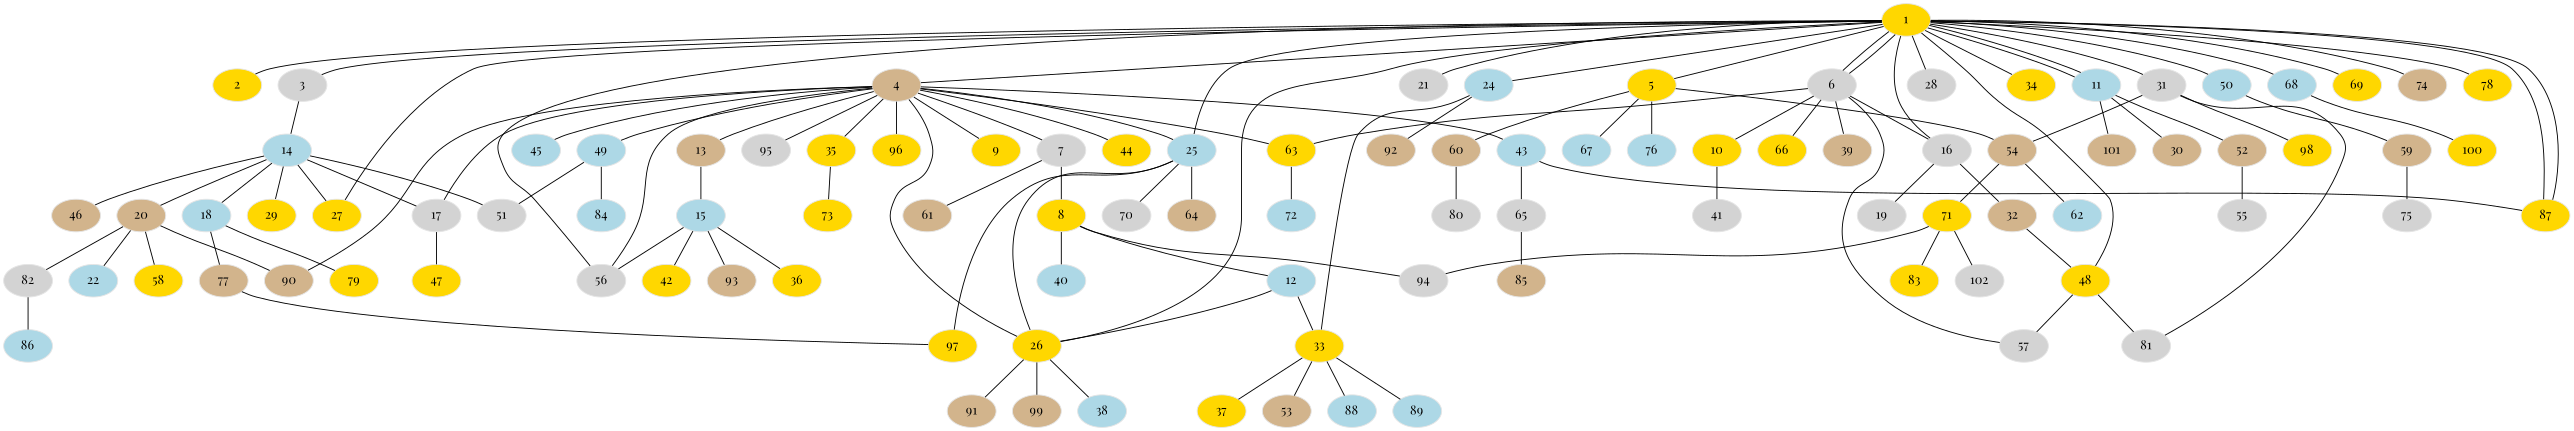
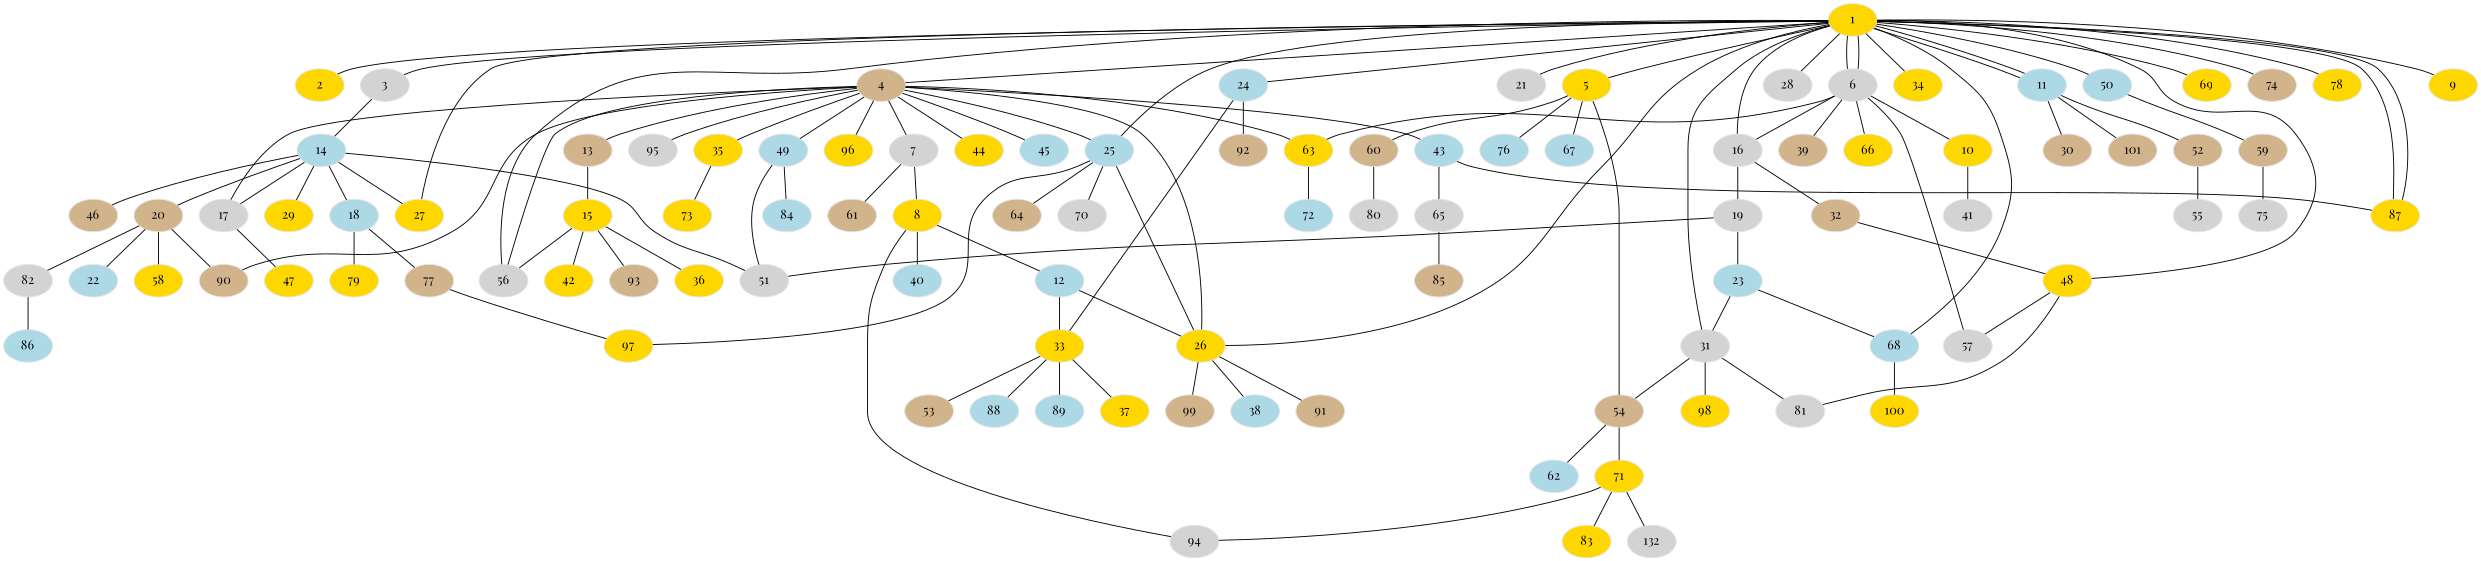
(946, 118) -> (2158, 30)
(701, 216) -> (588, 216)
none -> (1250, 242)
none -> (1738, 281)
(1980, 281) -> (1652, 542)
